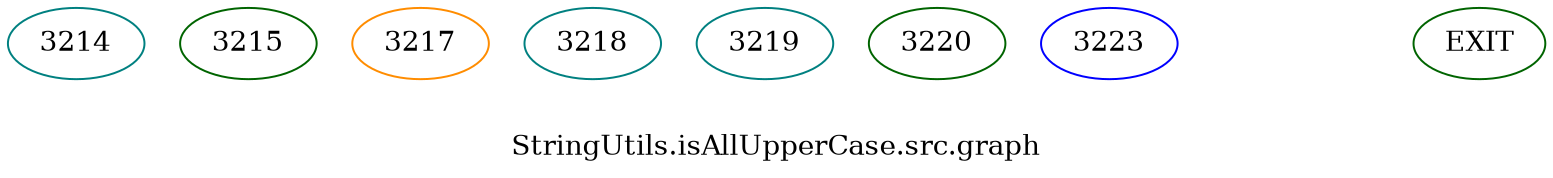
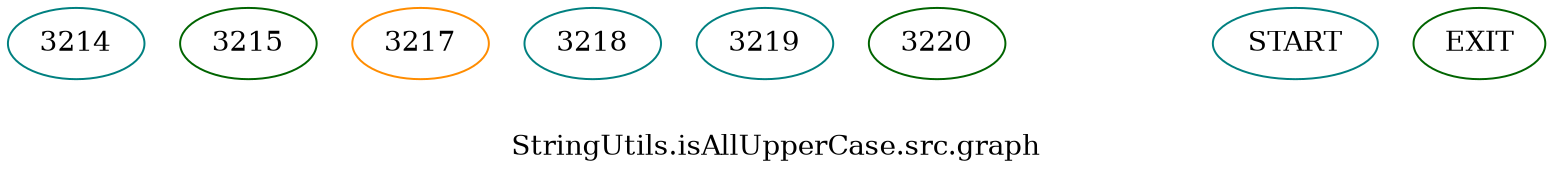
(1109, 44) -> none
none -> (1295, 44)
